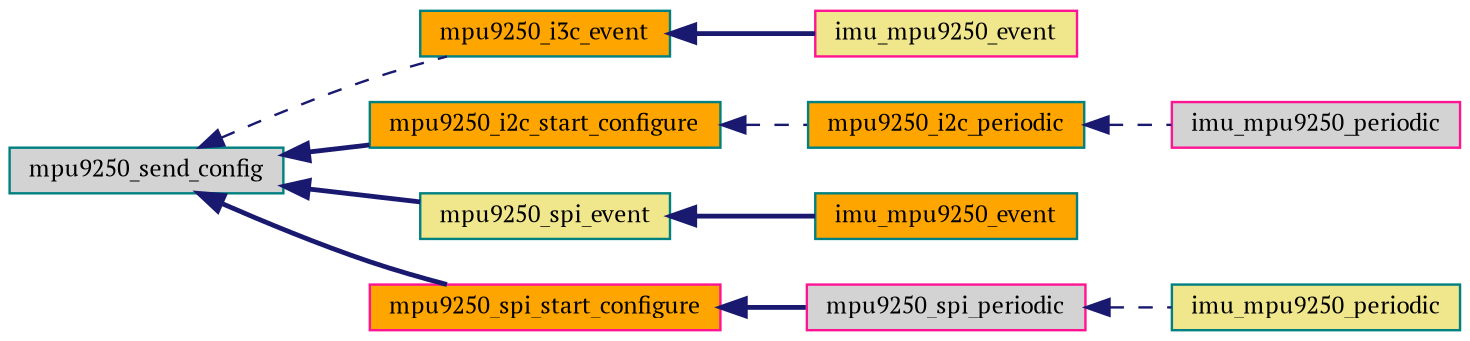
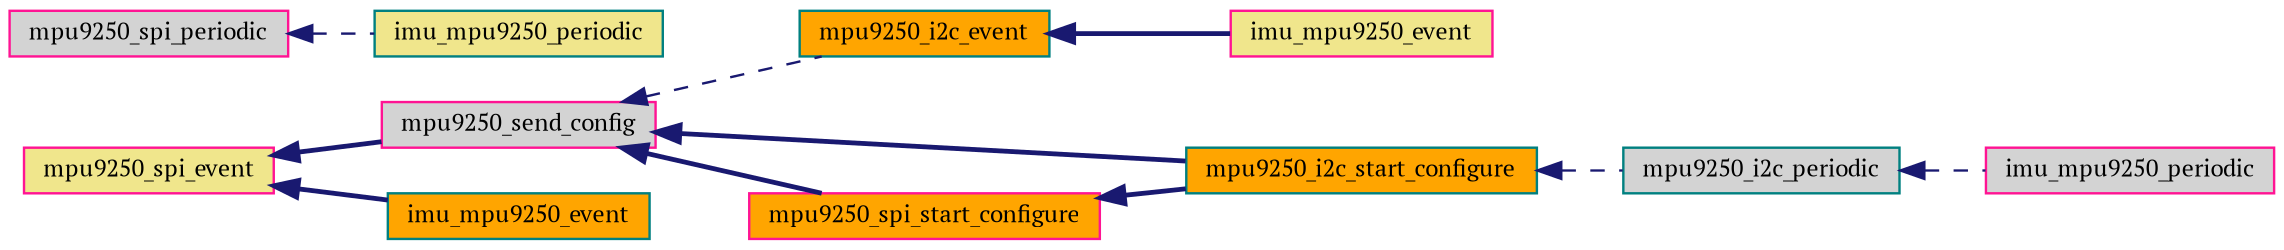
(545, 34) -> (925, 34)
(946, 125) -> (1761, 170)
(146, 170) -> (519, 125)
(364, 195) -> (340, 147)
(545, 216) -> (149, 170)
(776, 307) -> (1155, 192)
